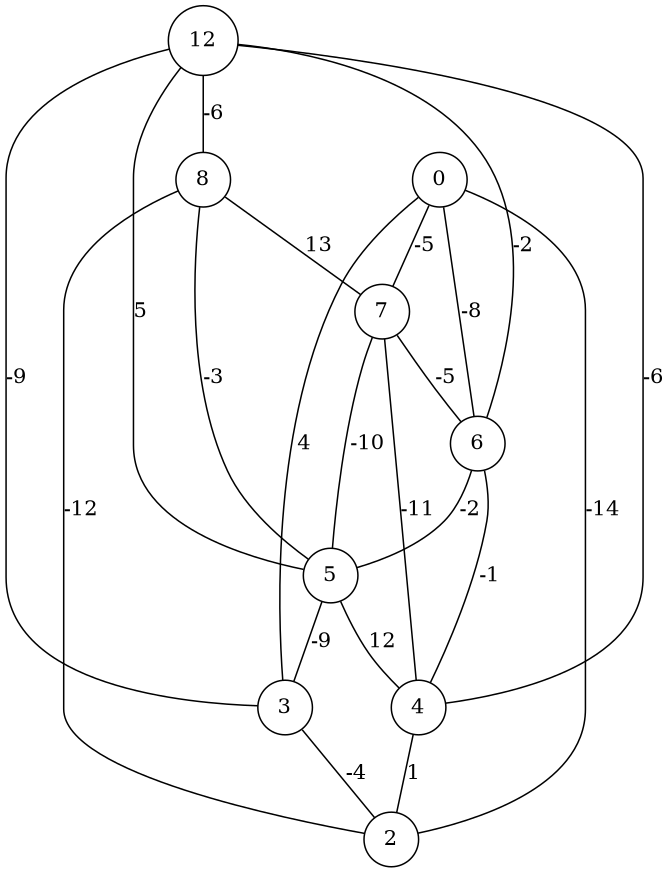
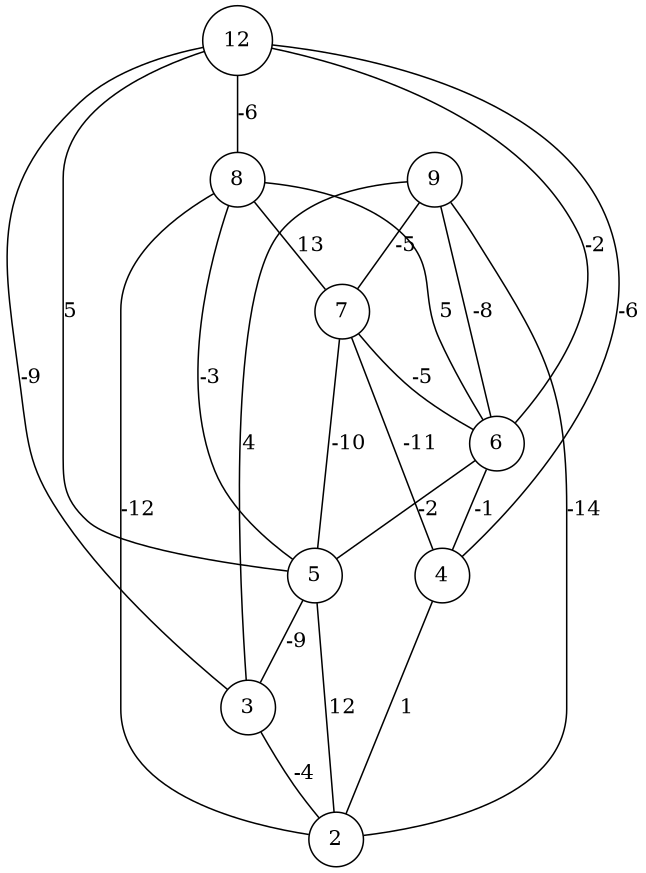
(440, 180) -> (435, 180)
none -> (419, 256)
(365, 648) -> (326, 708)
